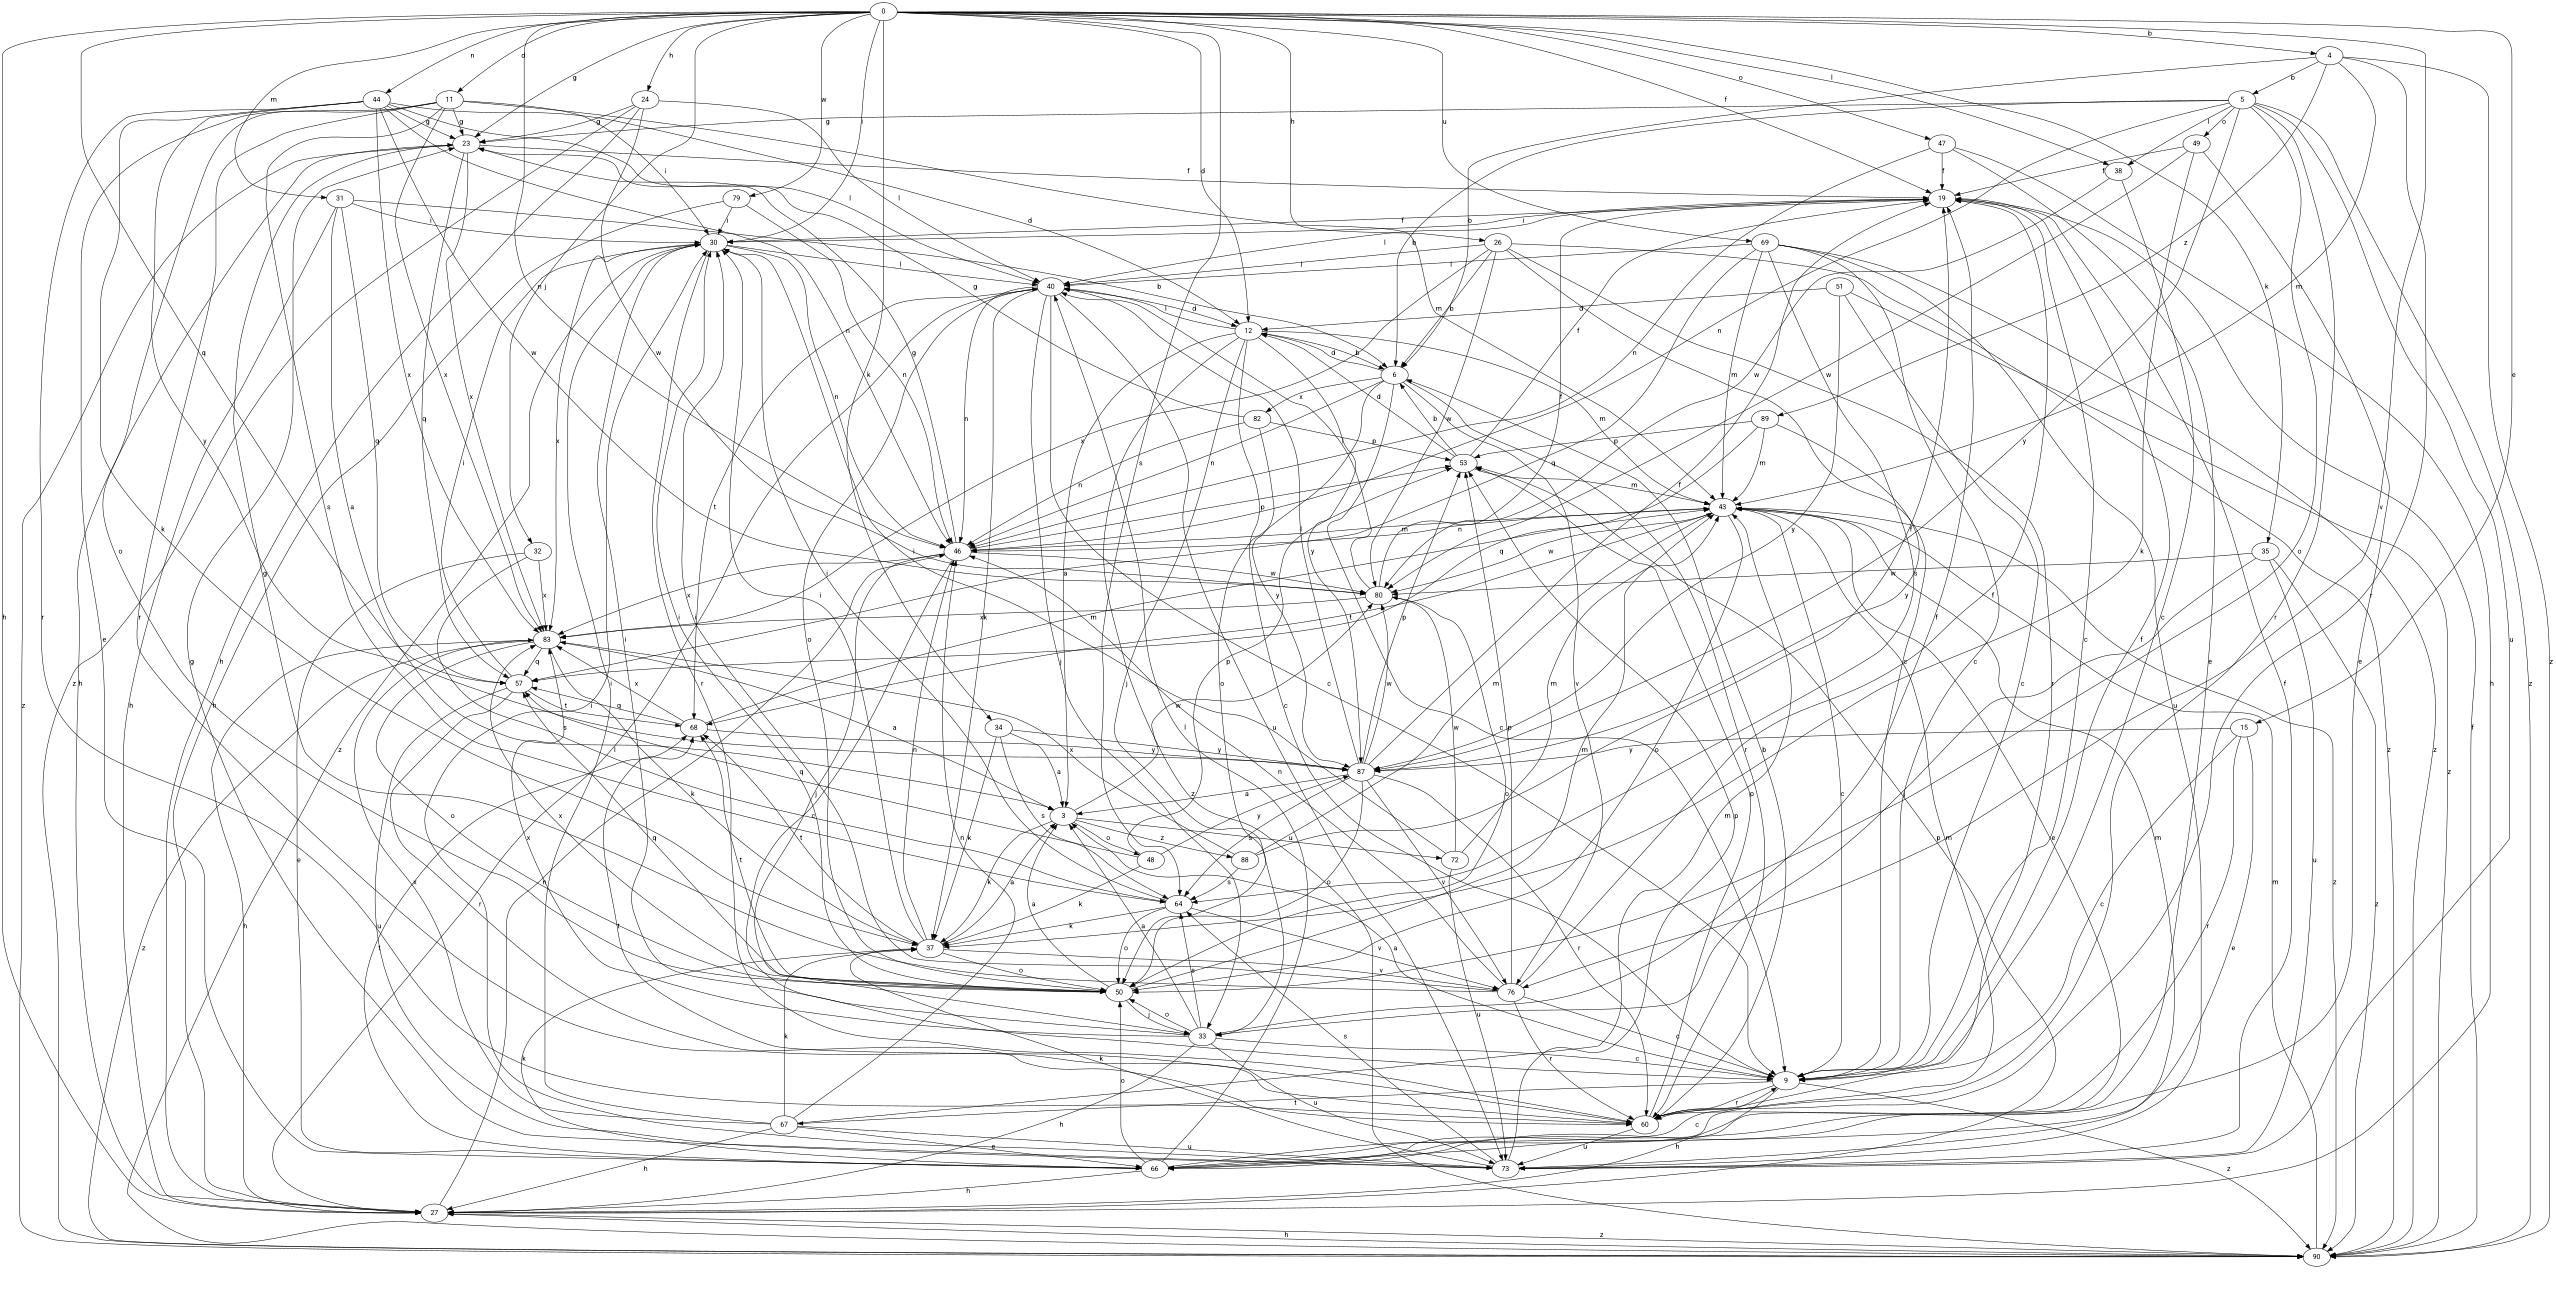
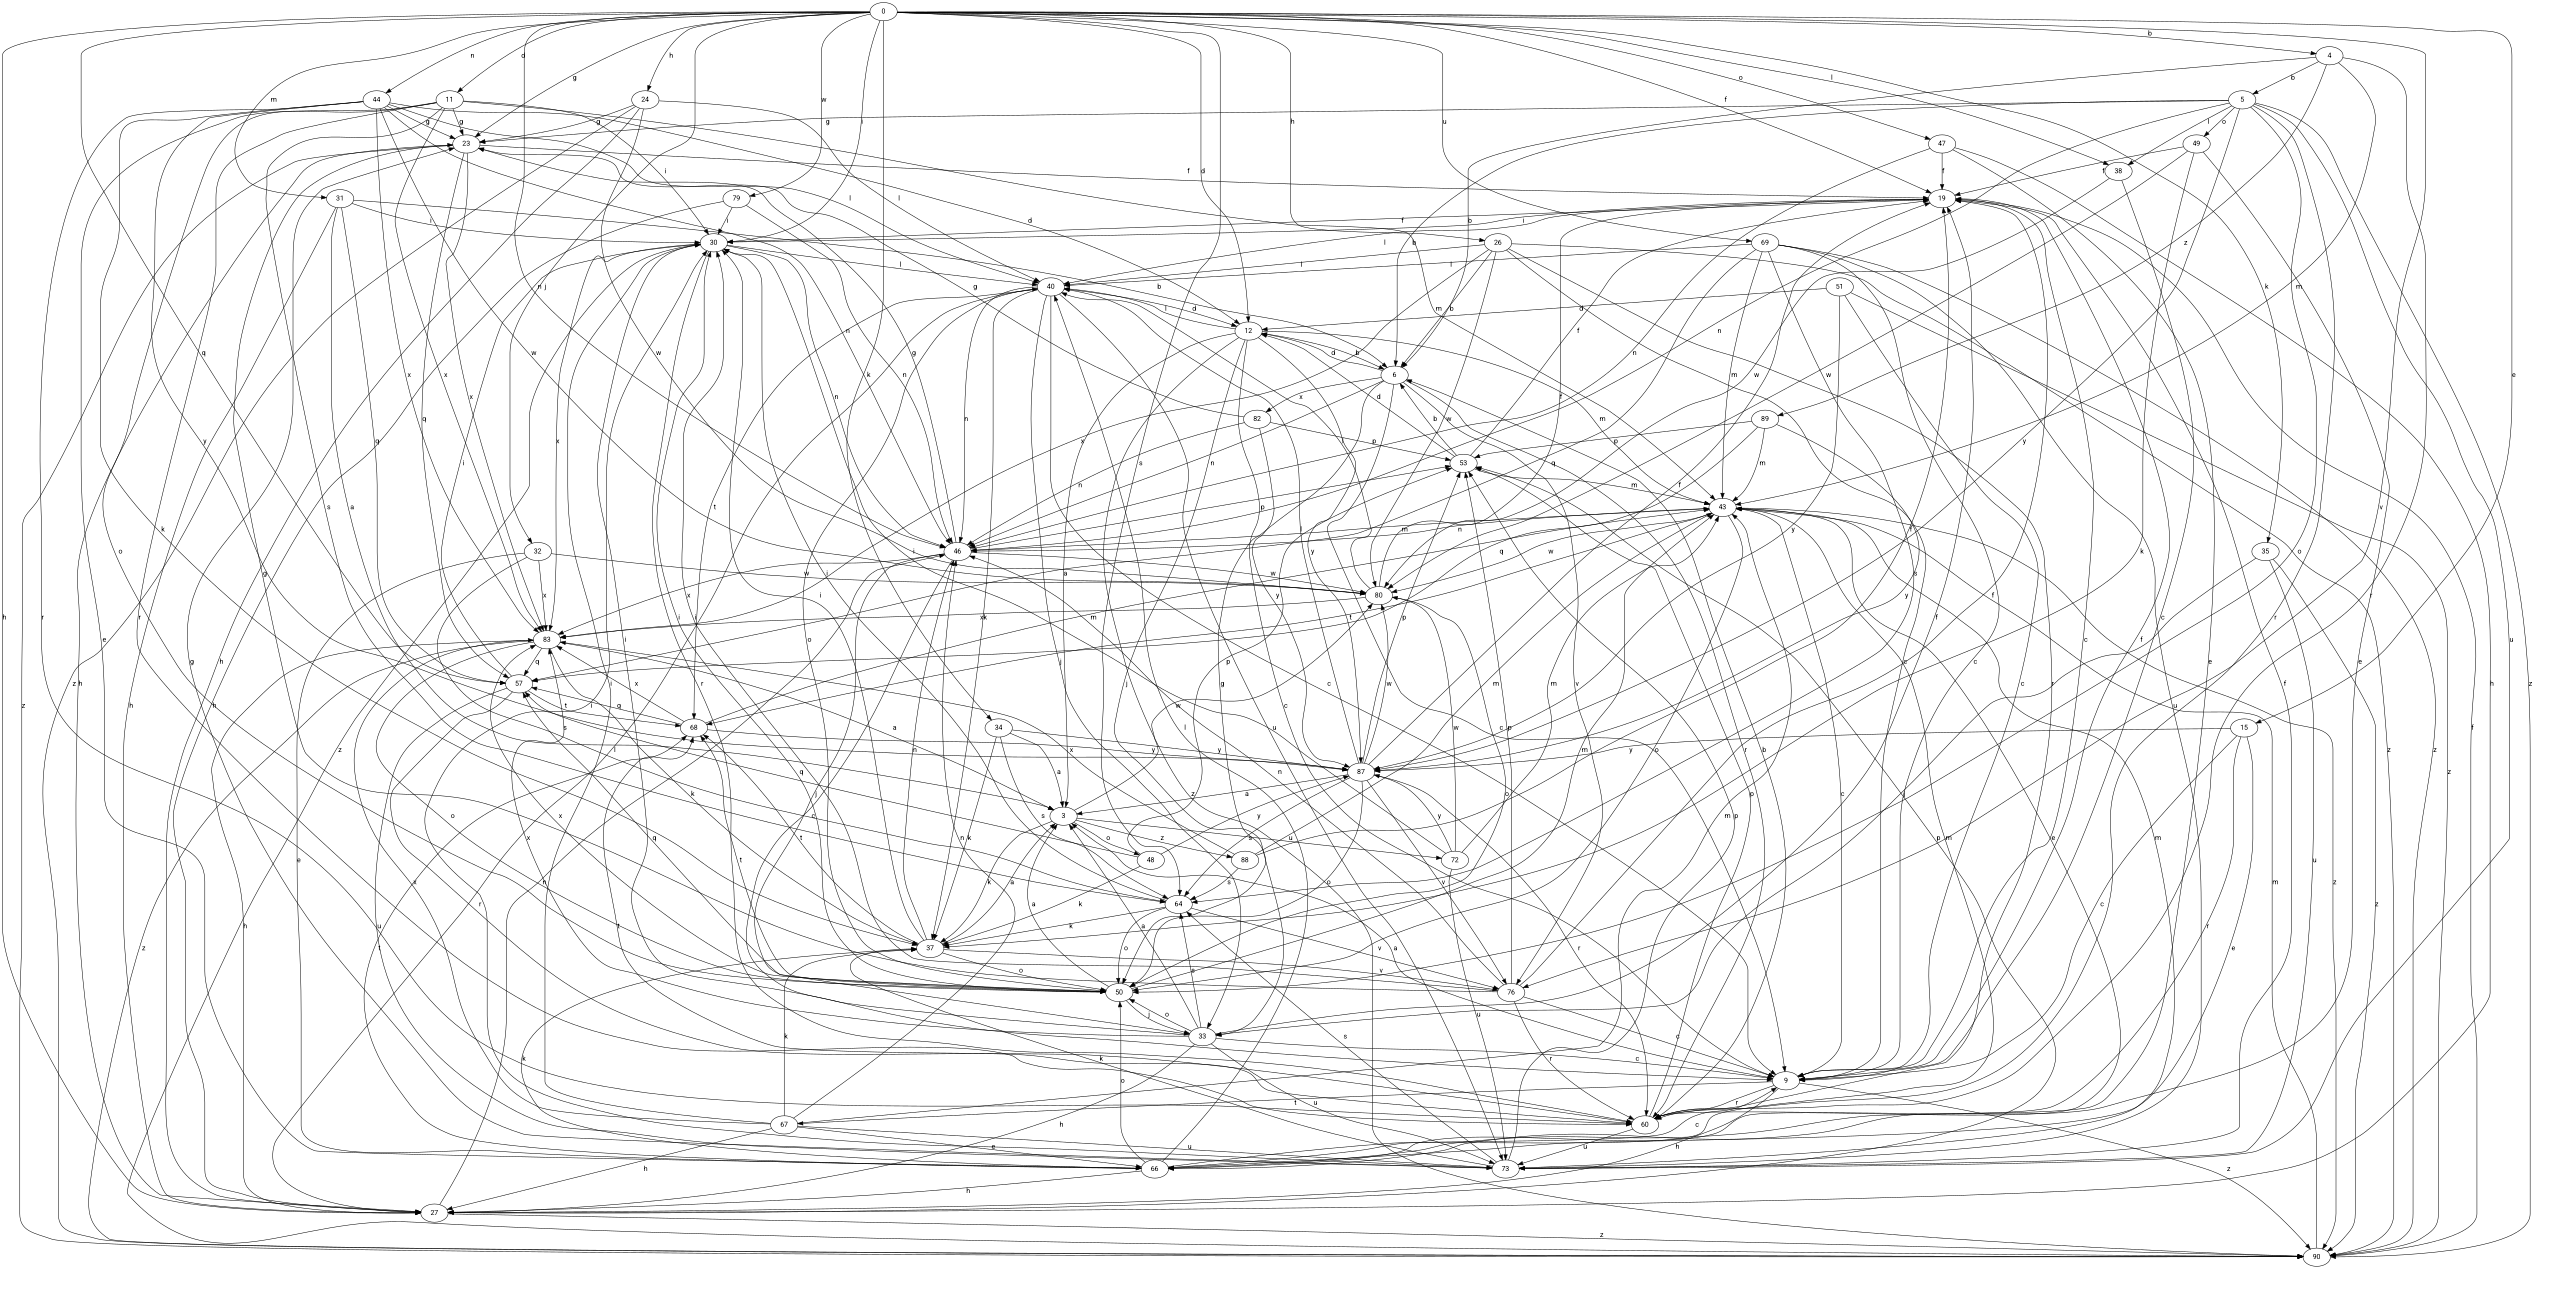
(1825, 573) -> (935, 582)
(1222, 684) -> (1222, 684)
(2549, 688) -> none
none -> (1424, 805)
(1378, 1241) -> none
